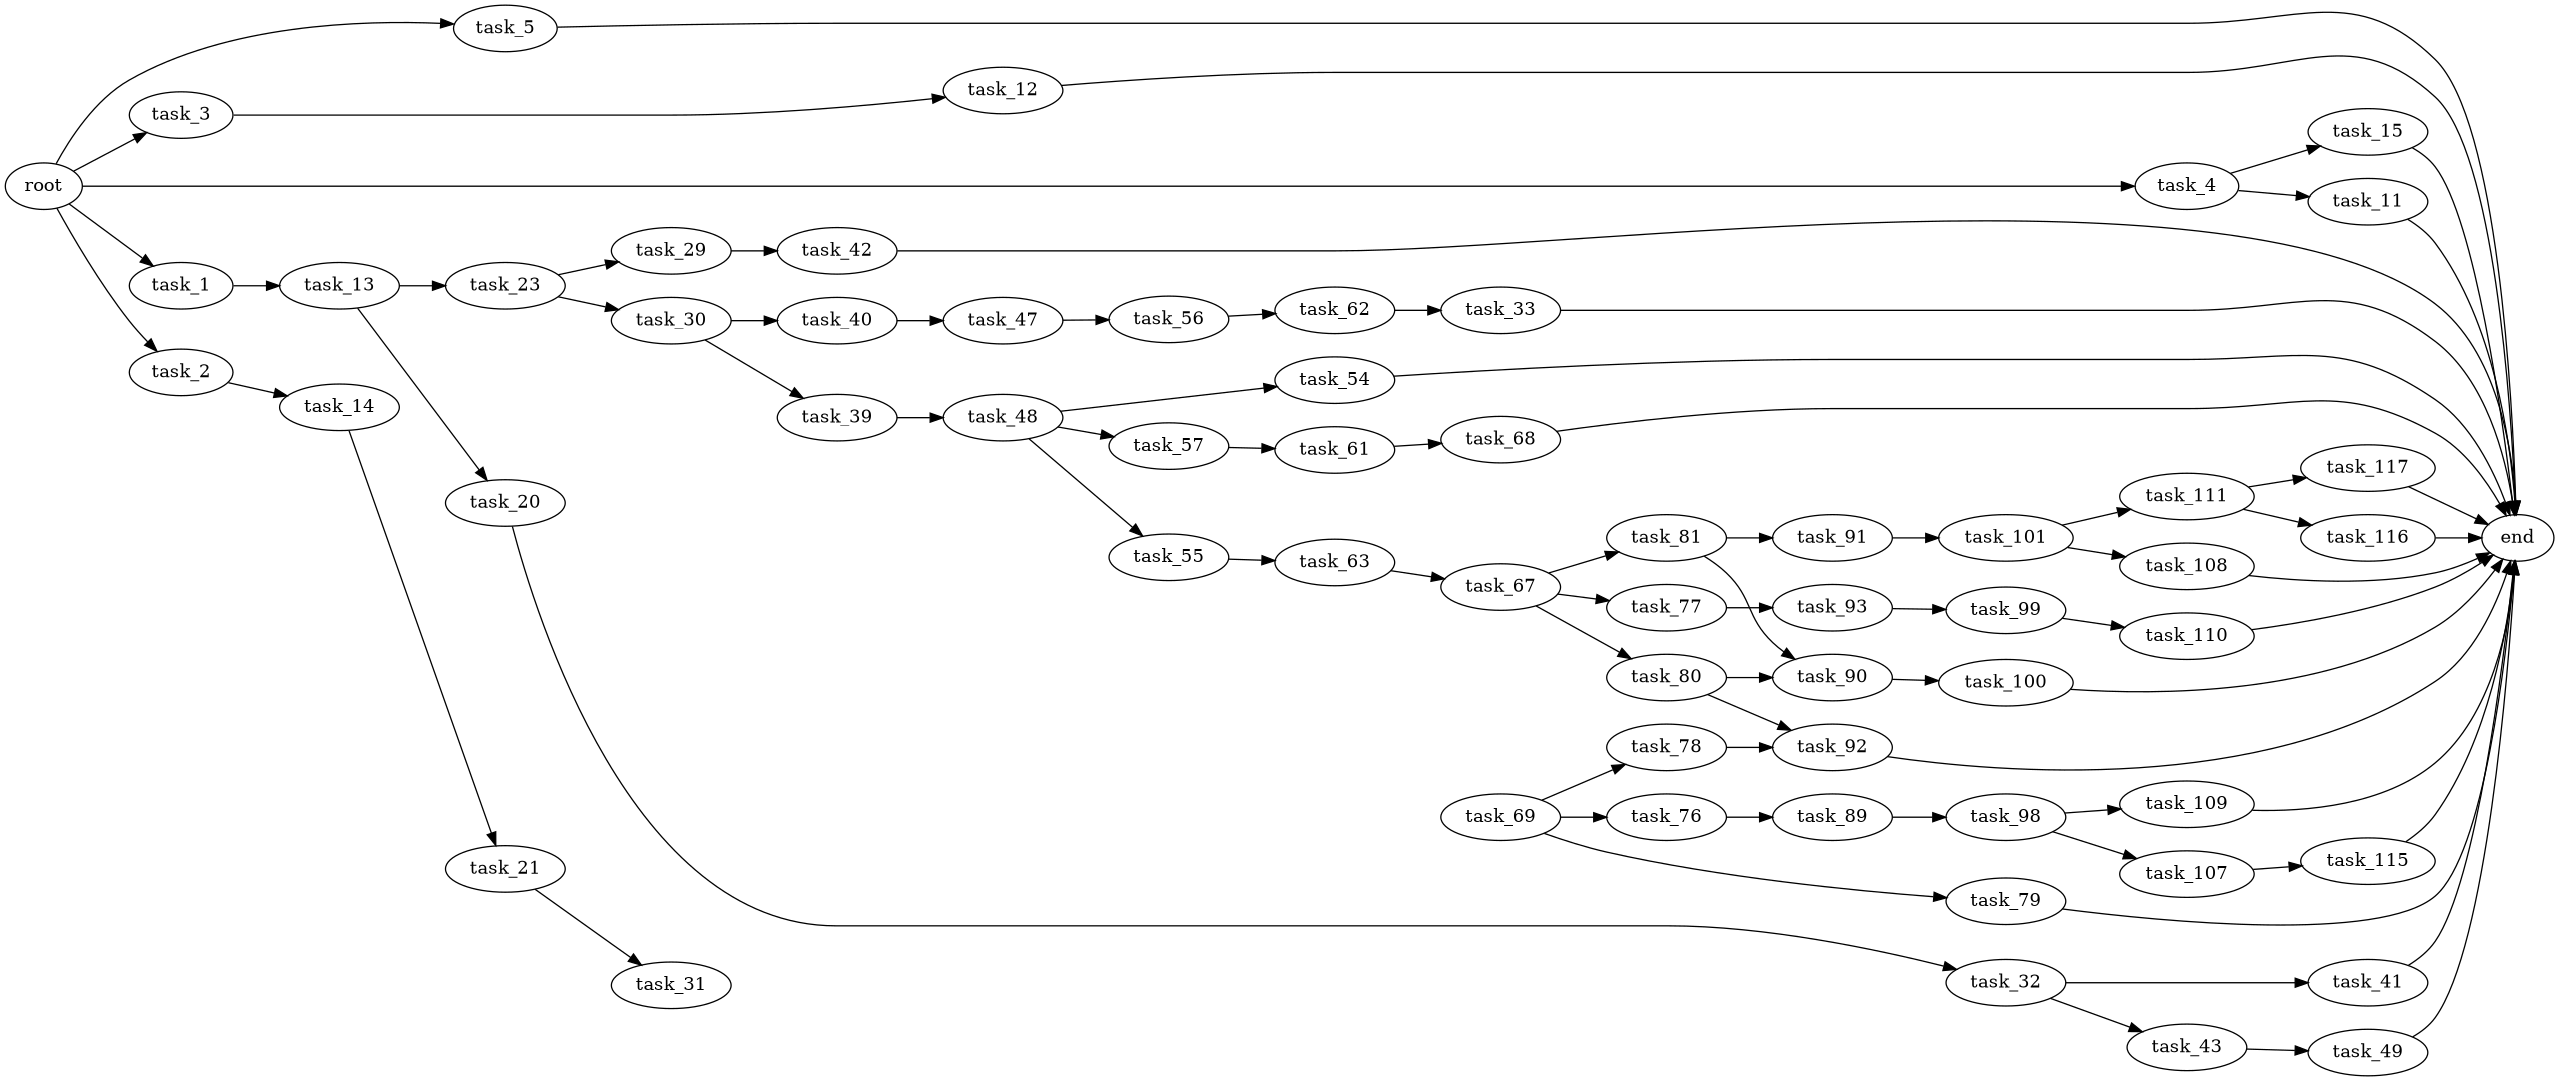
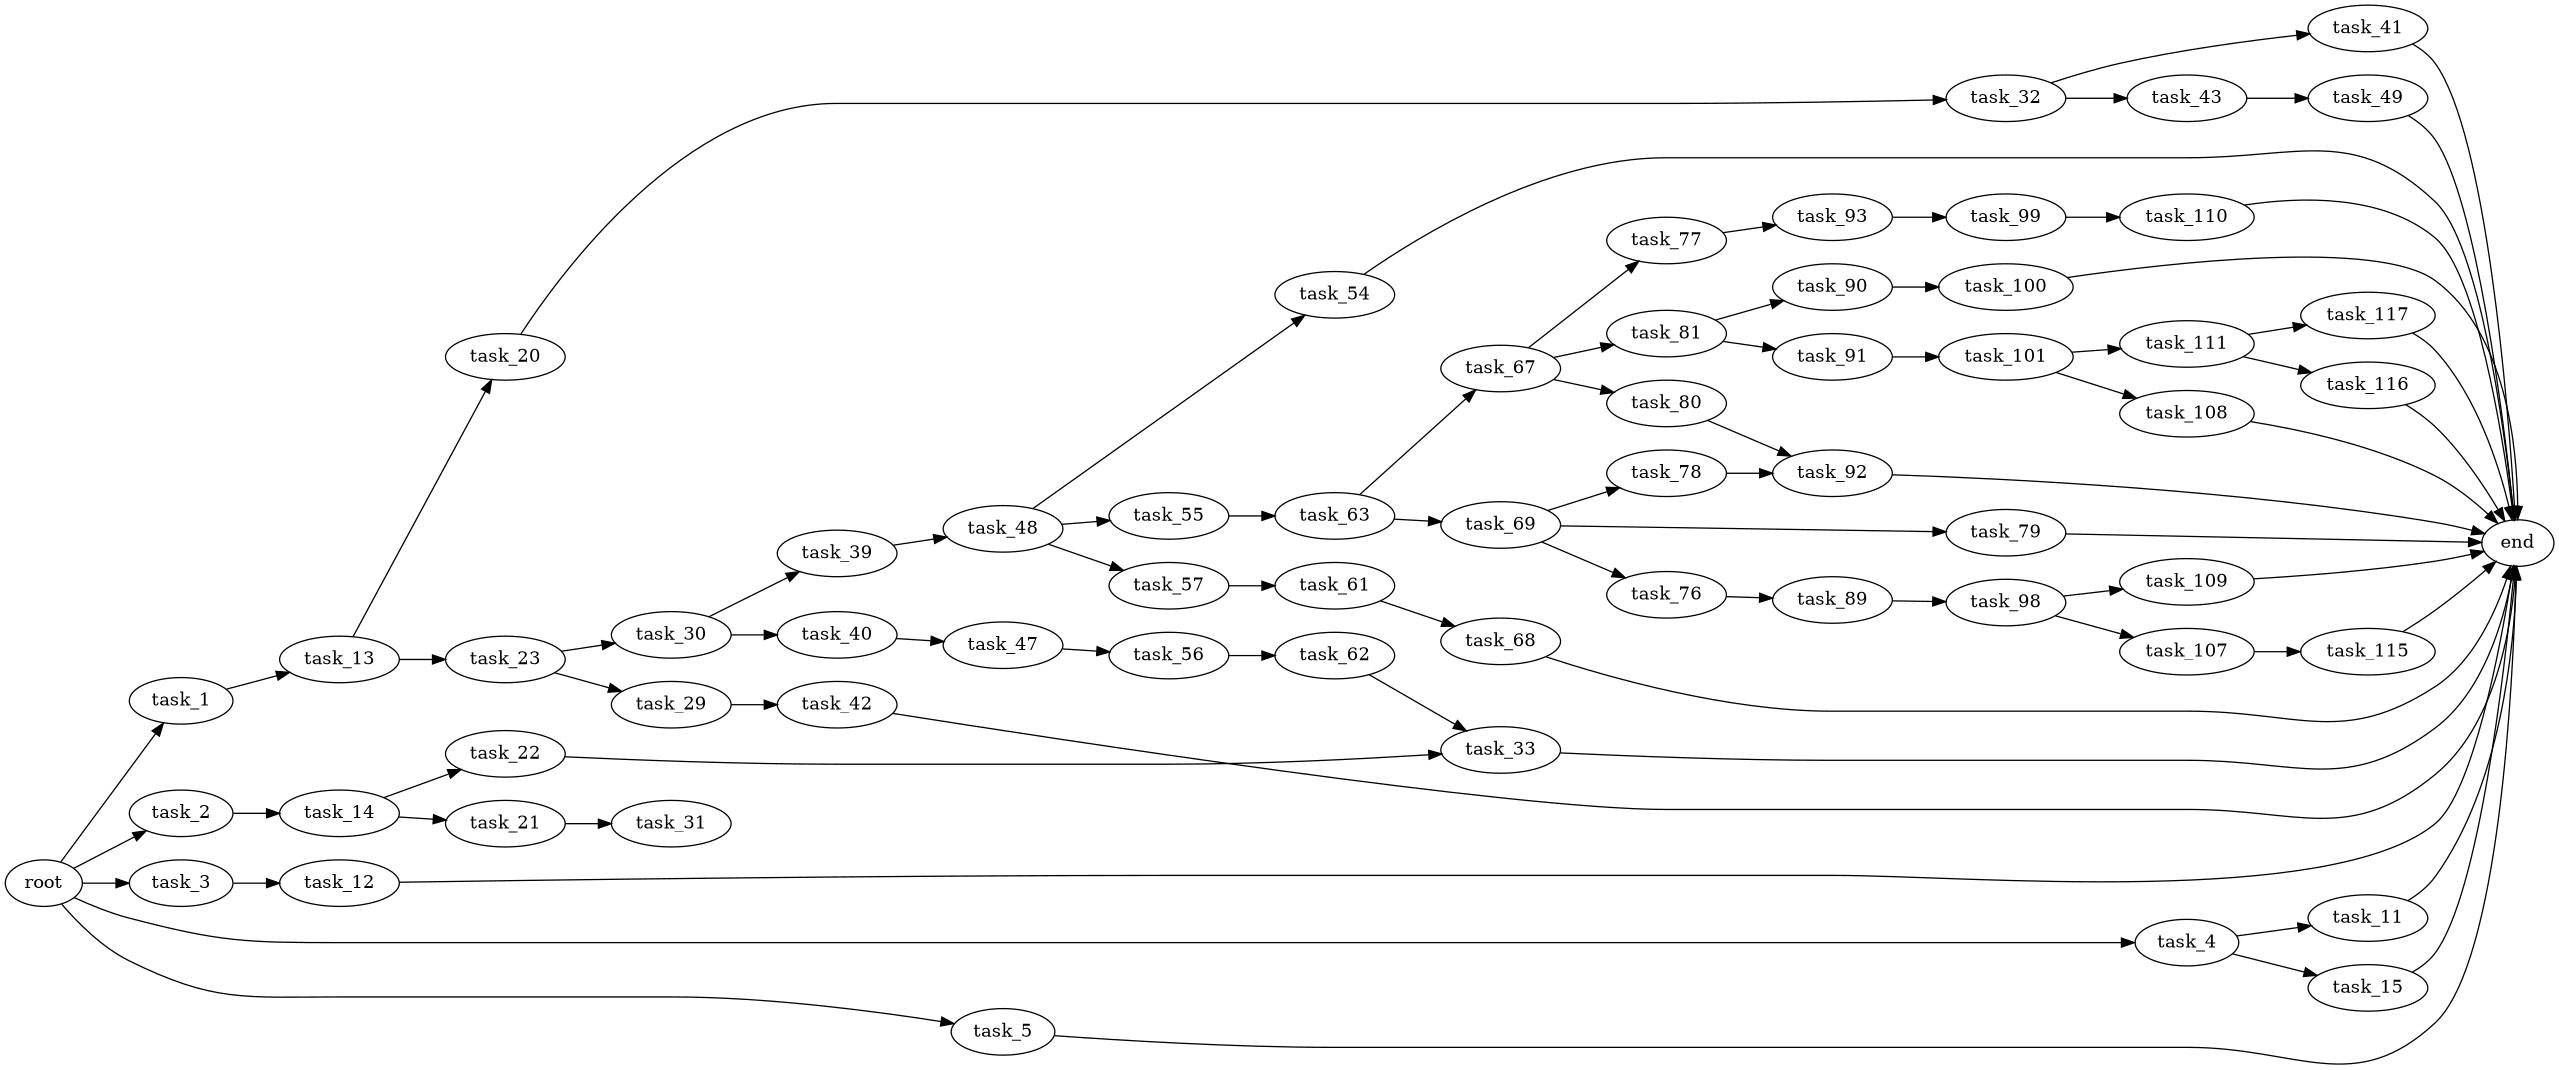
none -> (1411, 520)
(1743, 678) -> none
none -> (505, 754)
